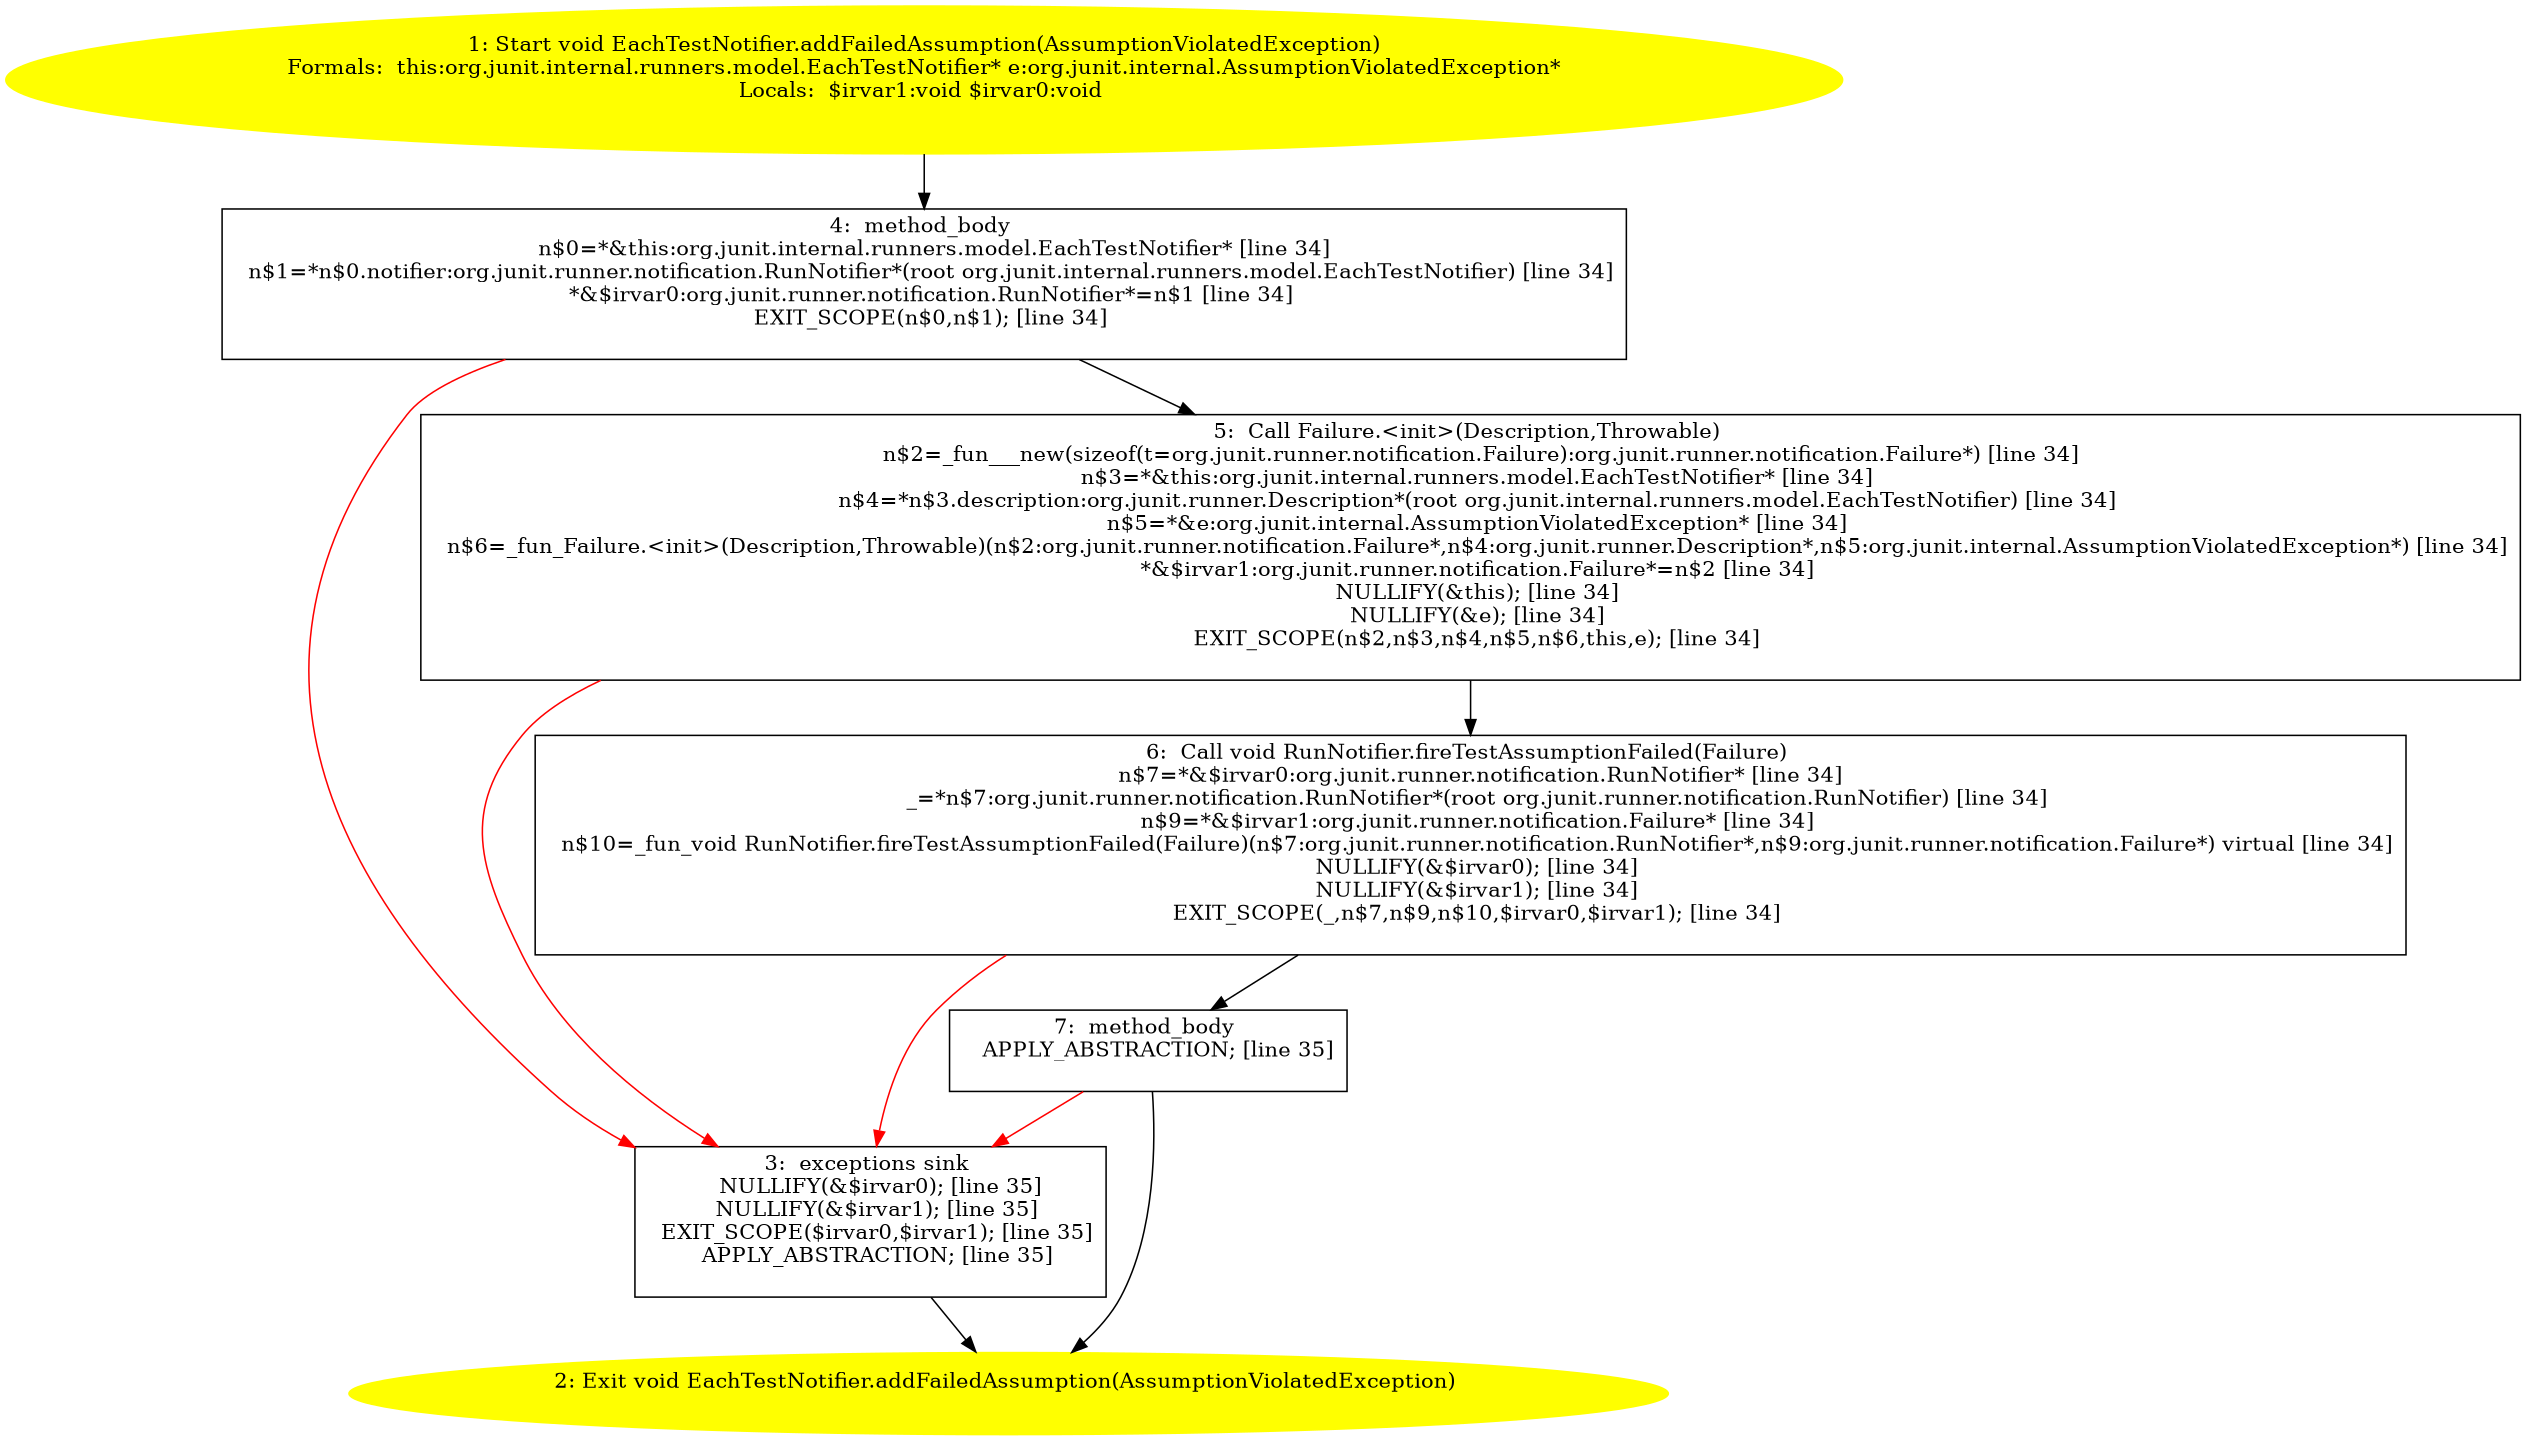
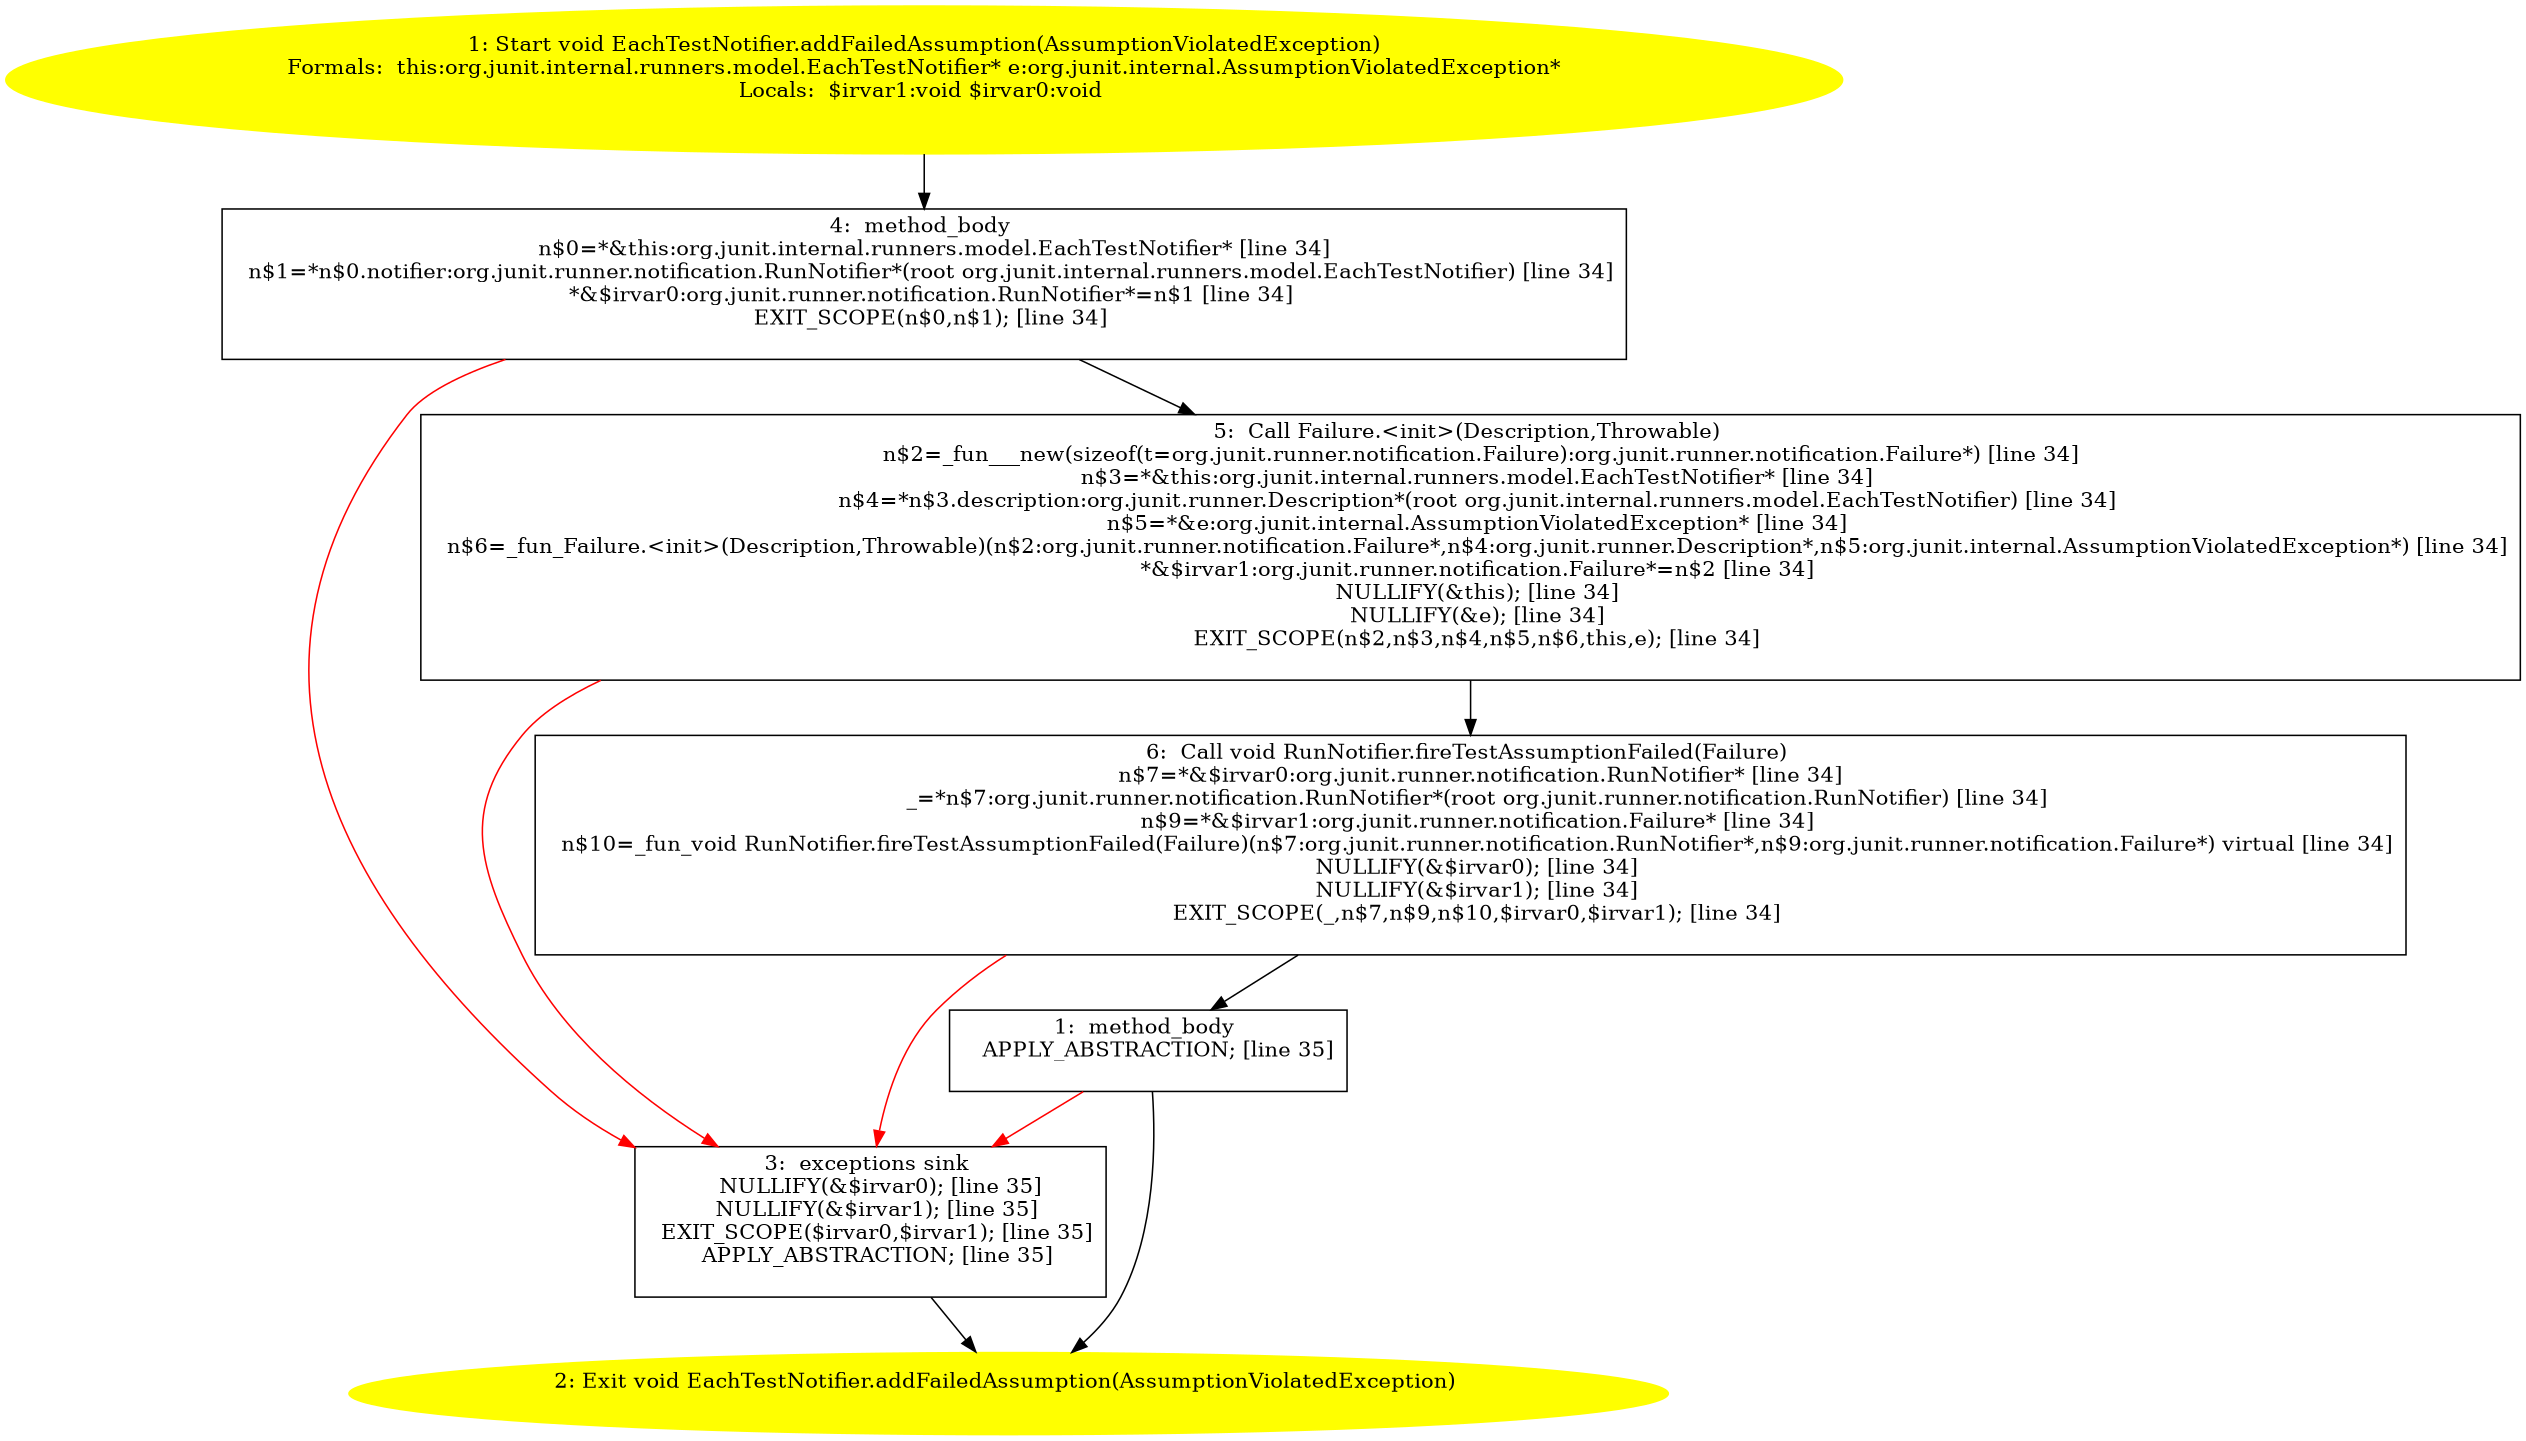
(1148, 1051) -> (1148, 1051)
